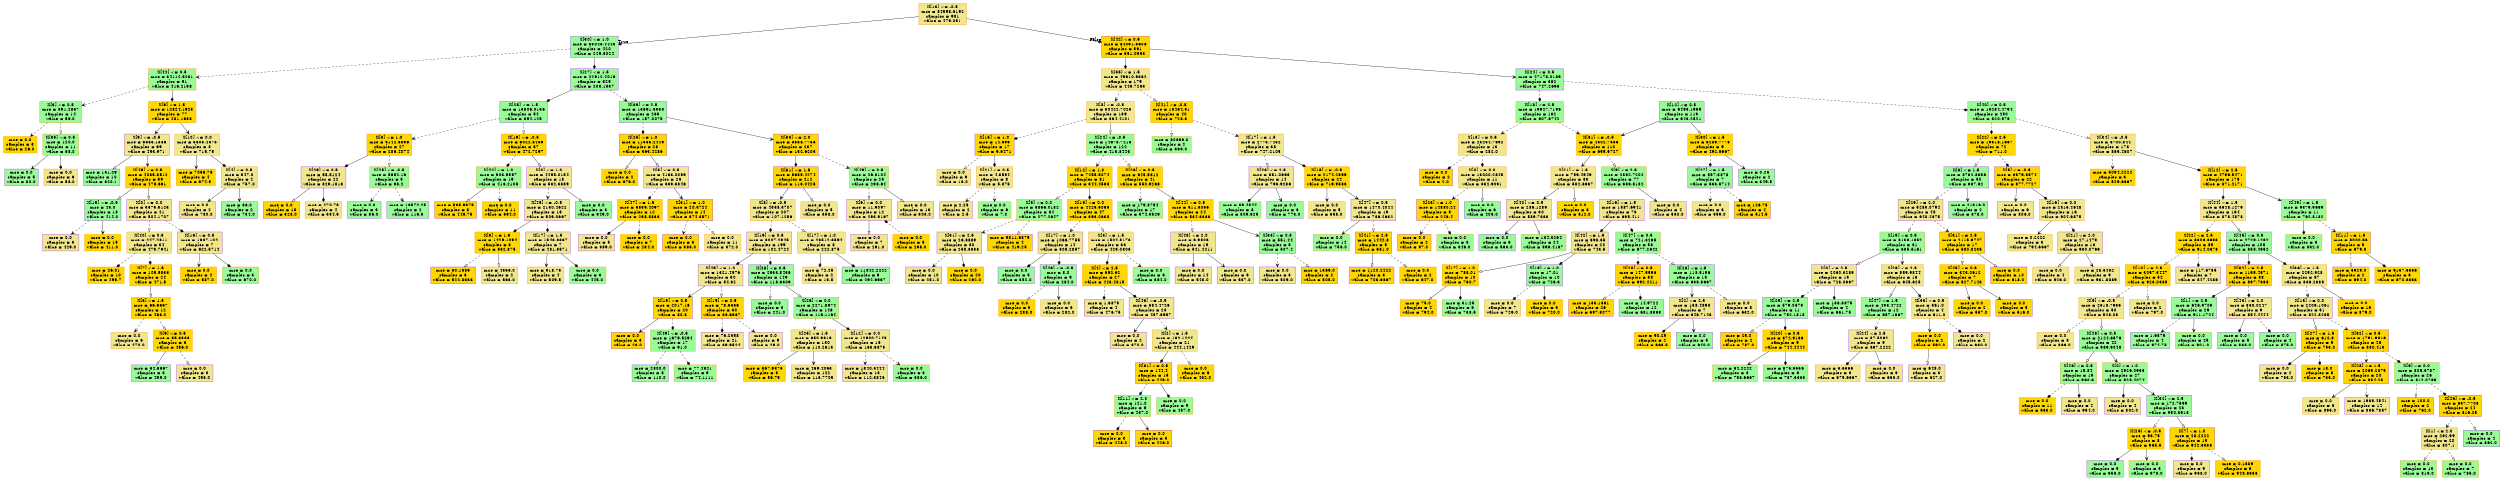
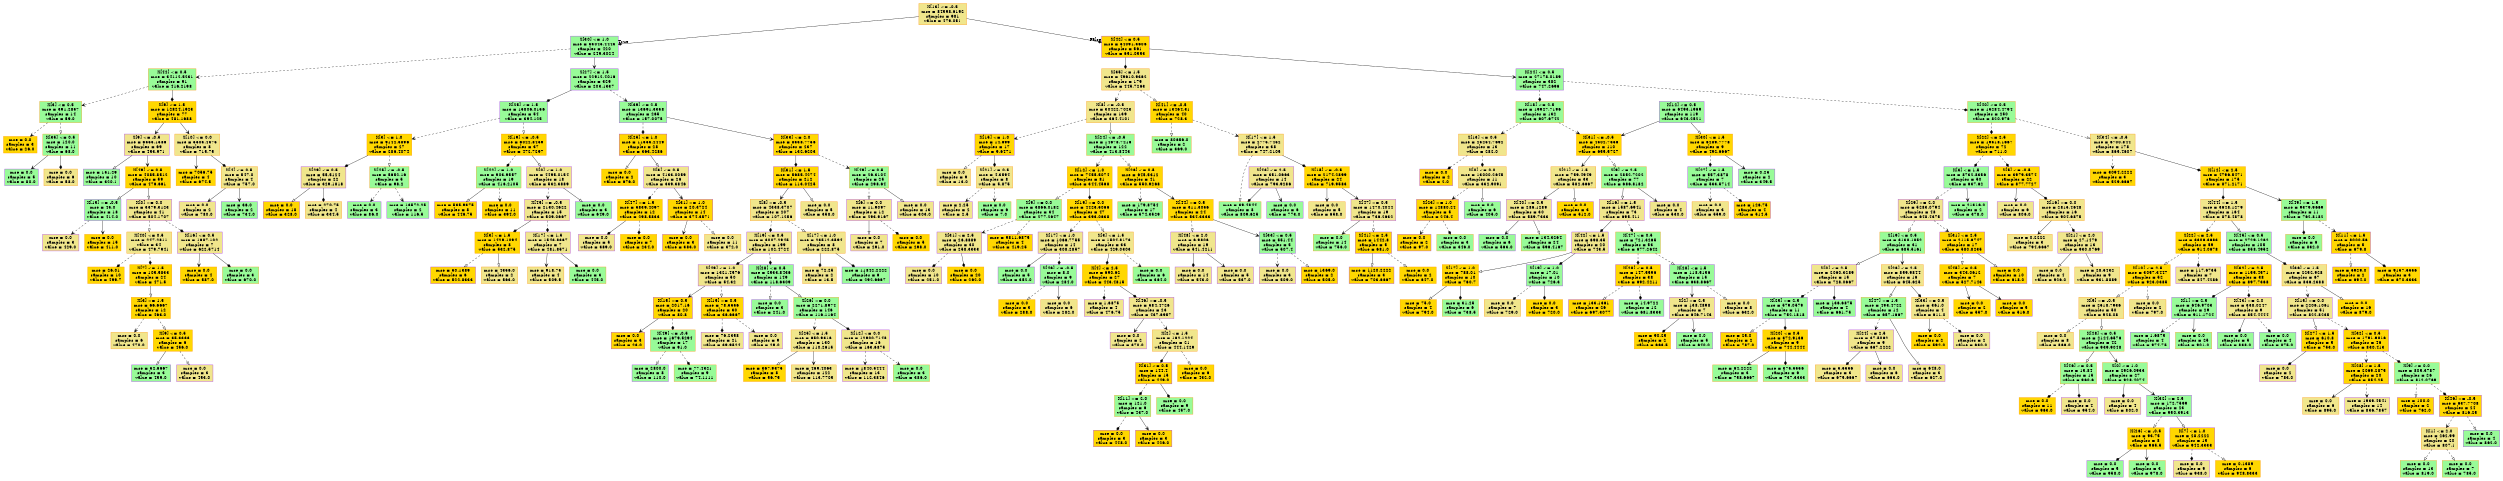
(594, 61) -> (594, 61)
(1052, 128) -> (1052, 128)
(1266, 159) -> (1243, 176)
(1980, 160) -> (1980, 160)
none -> (1623, 192)
(686, 226) -> (686, 226)
(895, 229) -> (888, 226)
(149, 243) -> (149, 243)
(2249, 257) -> none
(942, 259) -> (942, 259)
(1928, 355) -> (1902, 341)
(2320, 373) -> none
